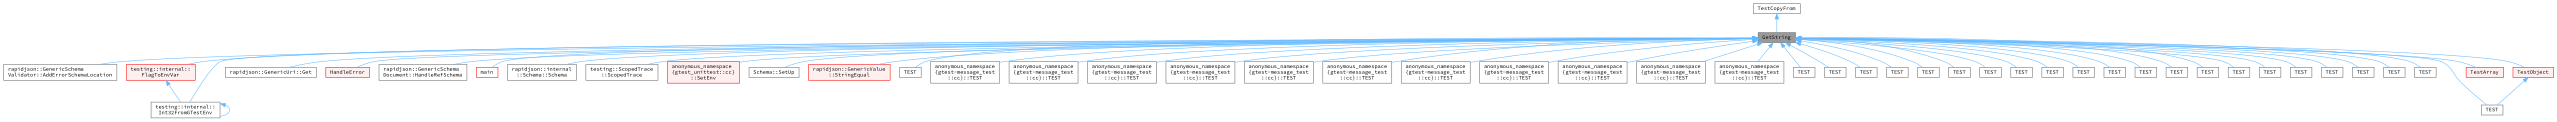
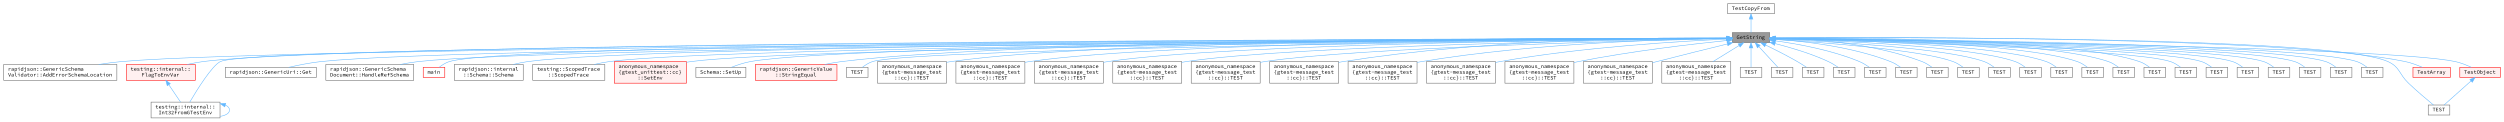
(348, 72) -> none
